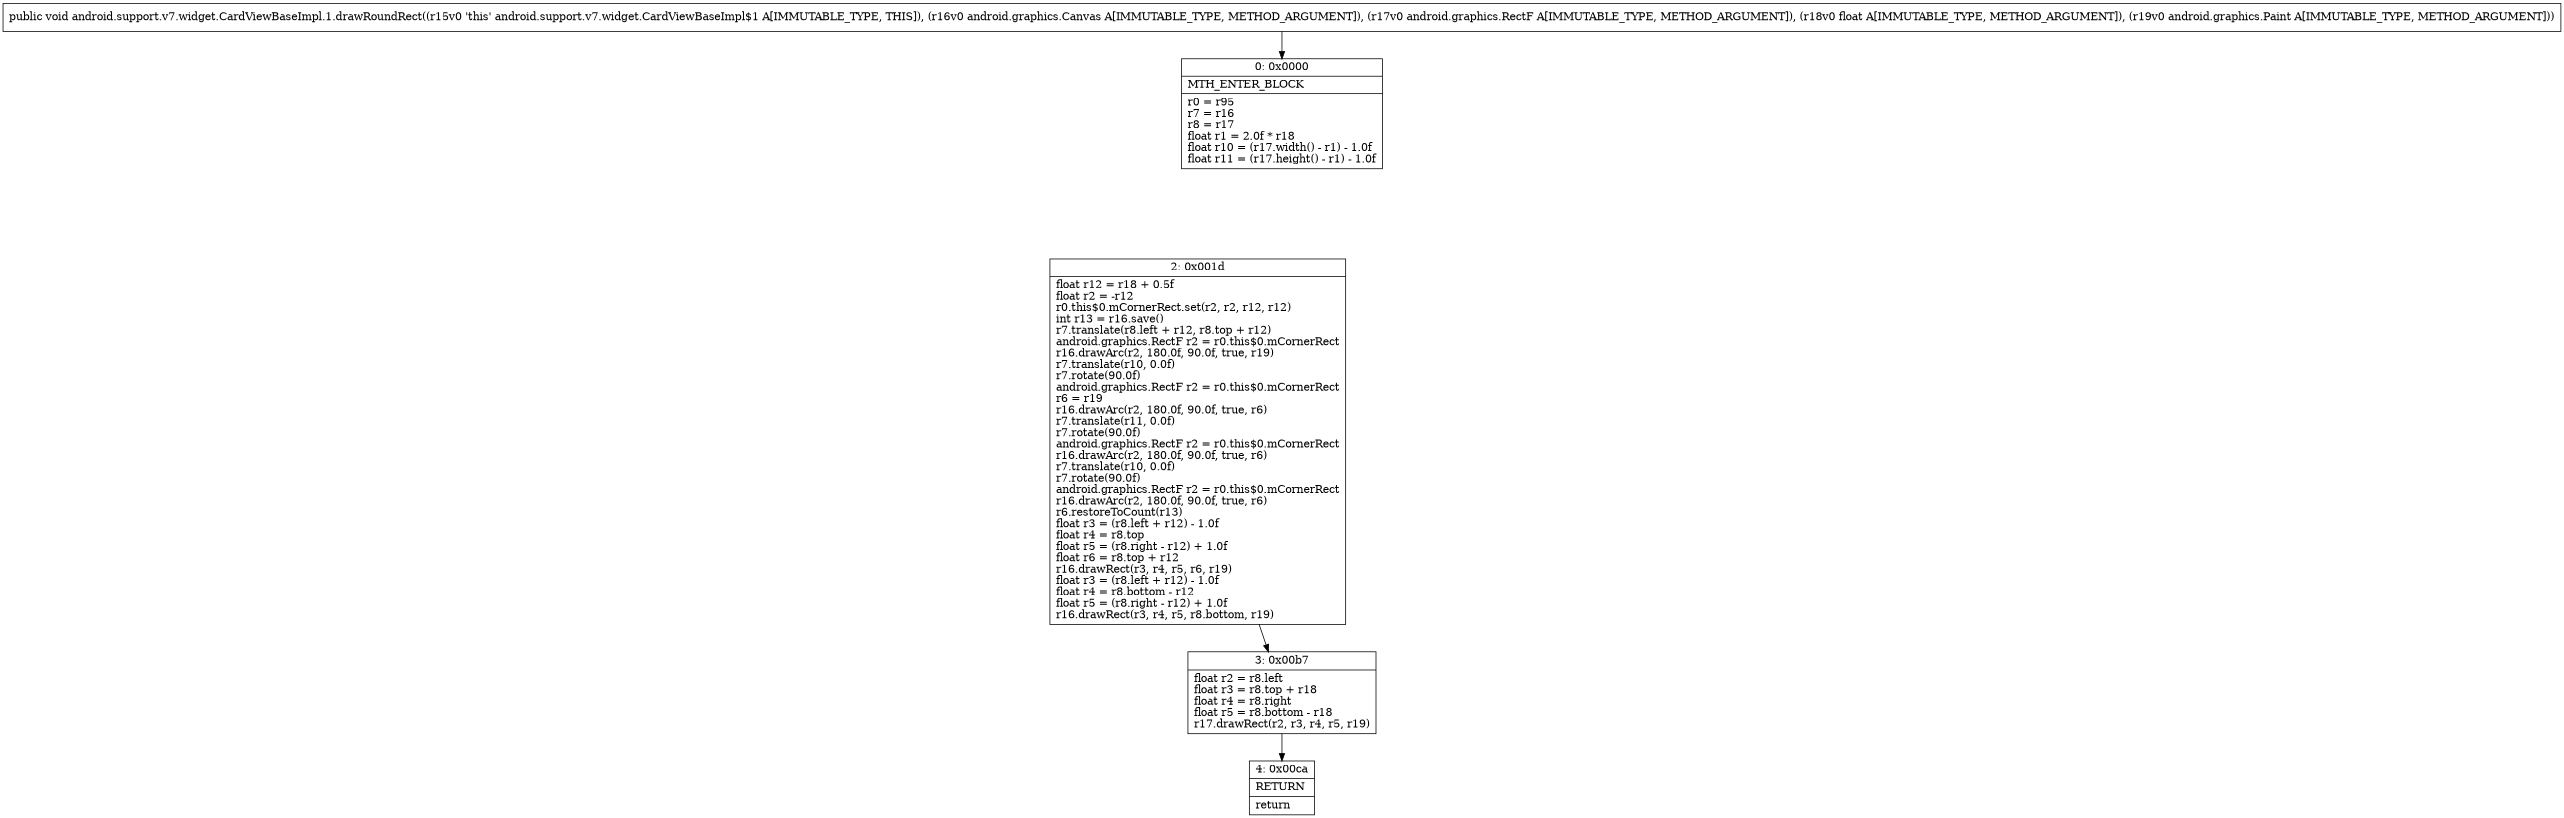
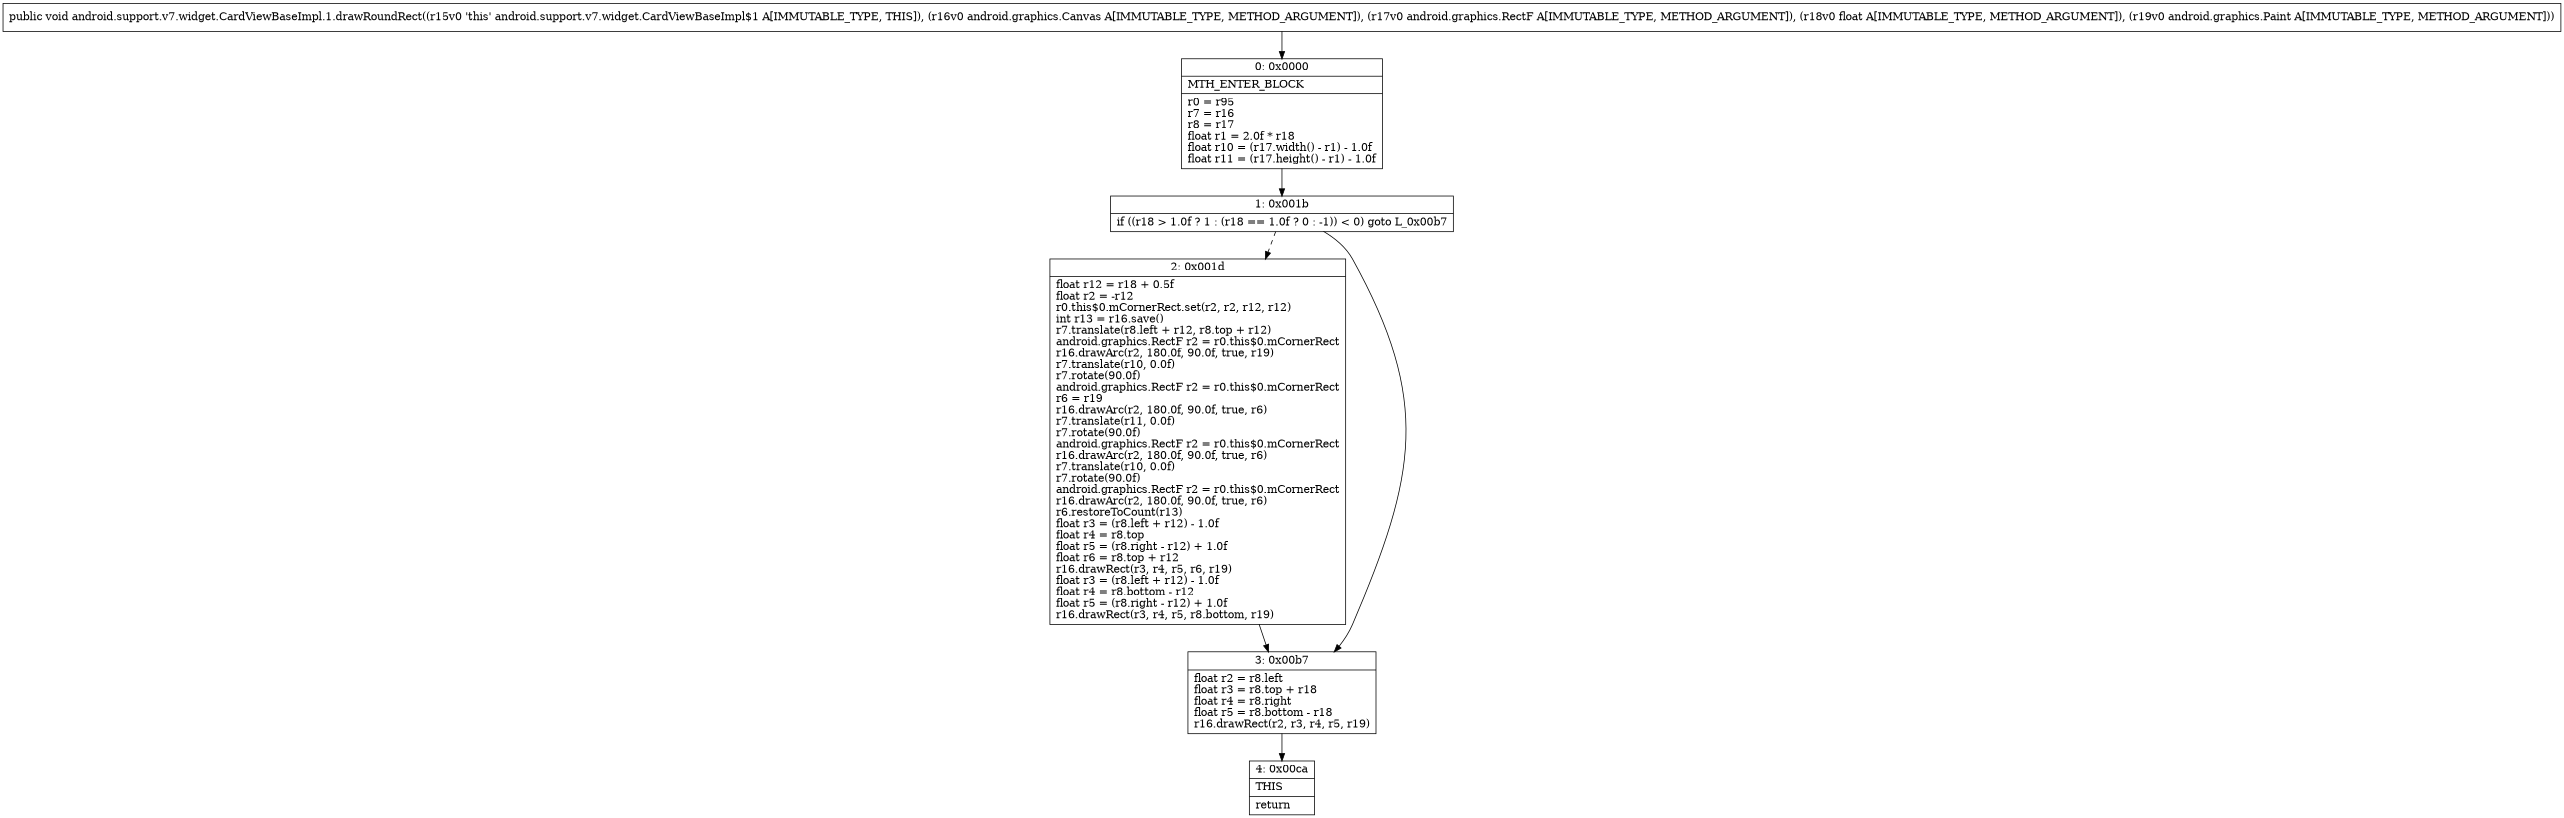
none -> (1282, 214)
(1282, 724) -> (1282, 724)
(1280, 787) -> (1269, 787)
